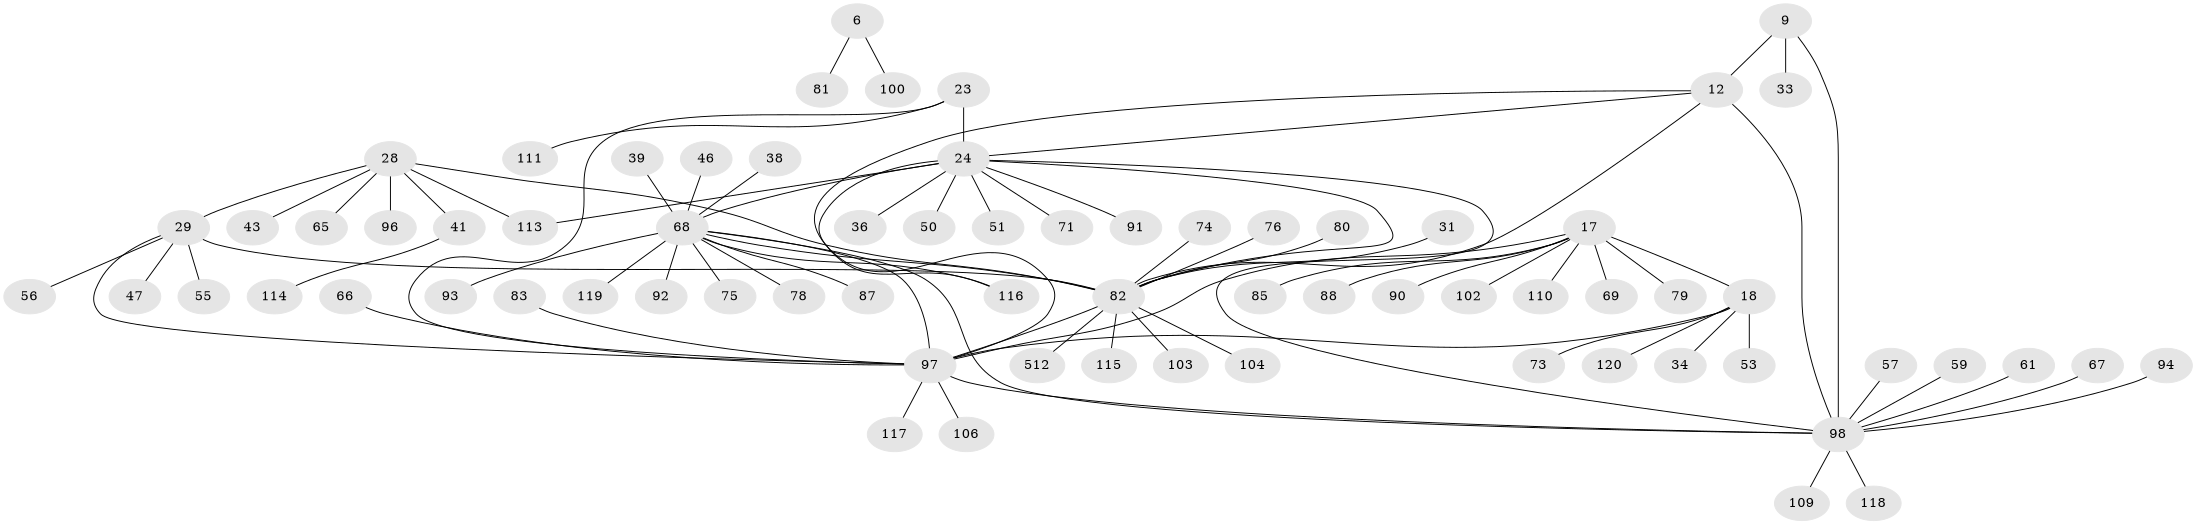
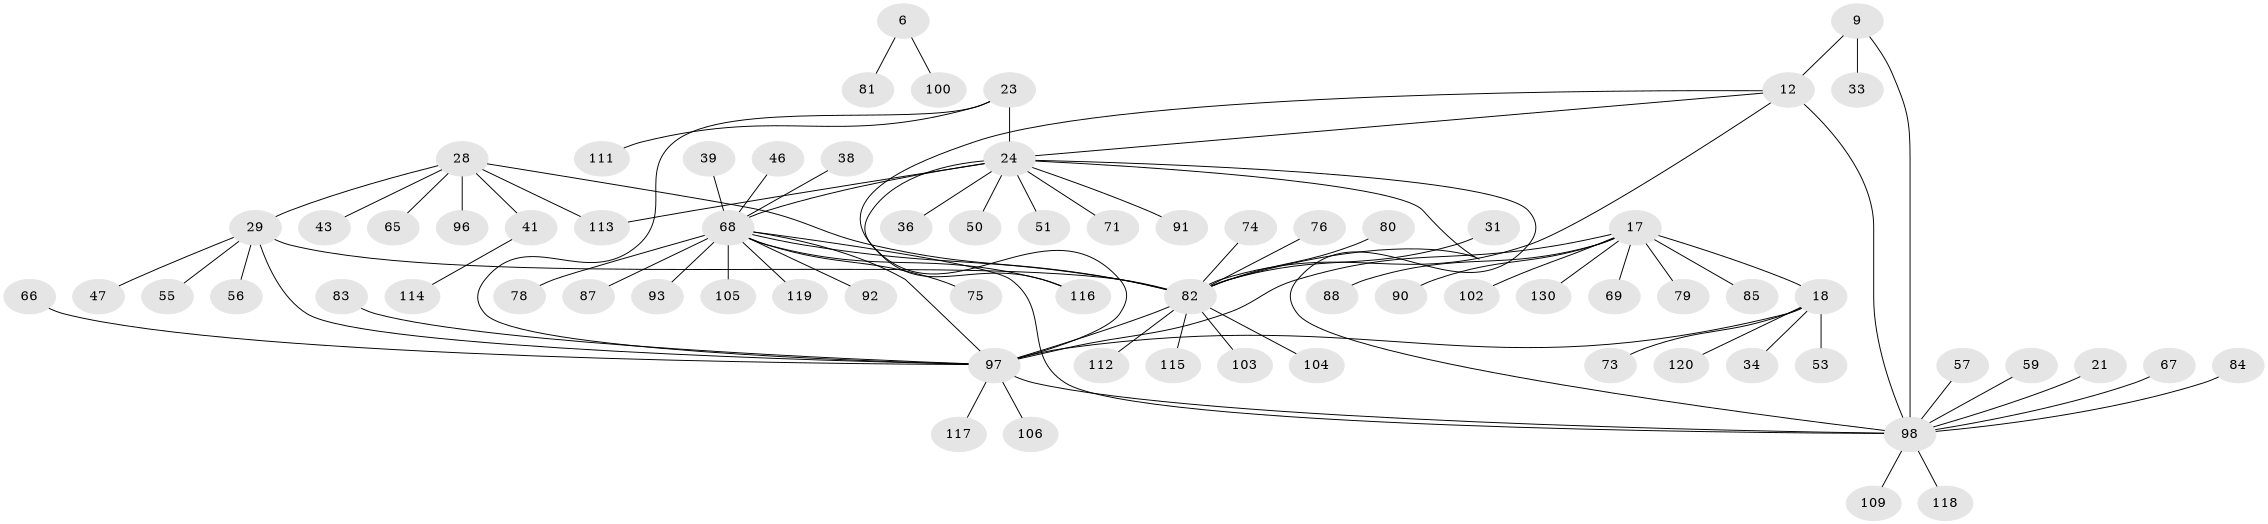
none -> (728, 297)
(1541, 297) -> (1544, 297)
(1037, 366) -> (1101, 366)
(2029, 366) -> (2100, 366)
(2167, 366) -> (2238, 366)
